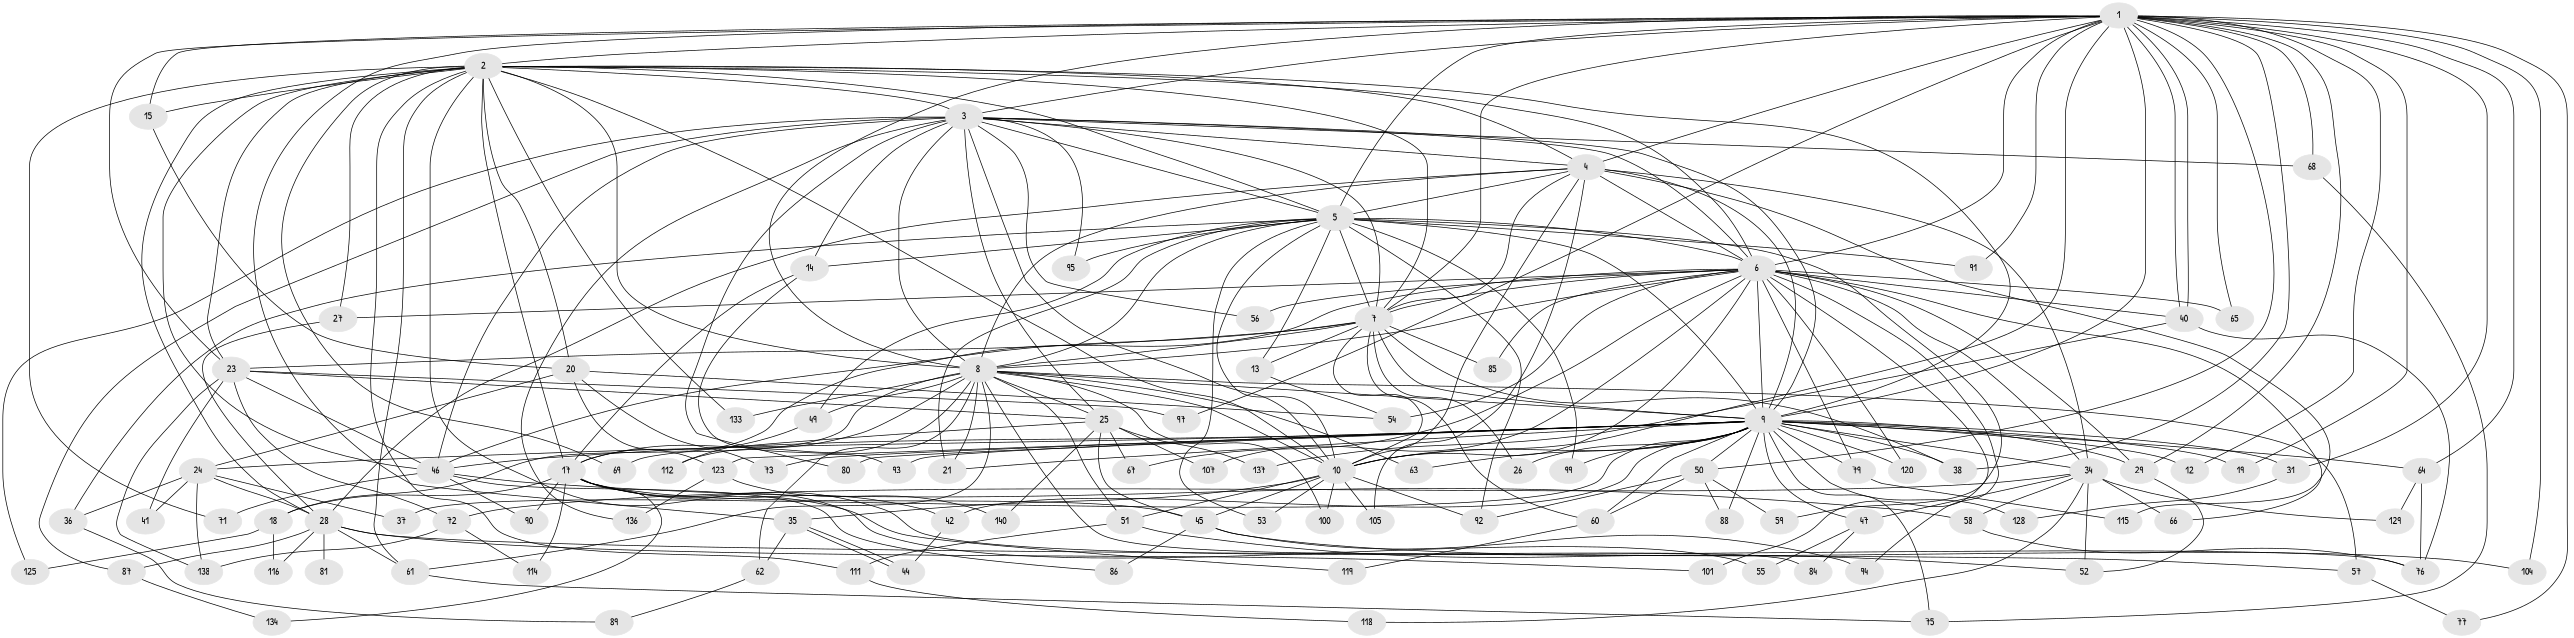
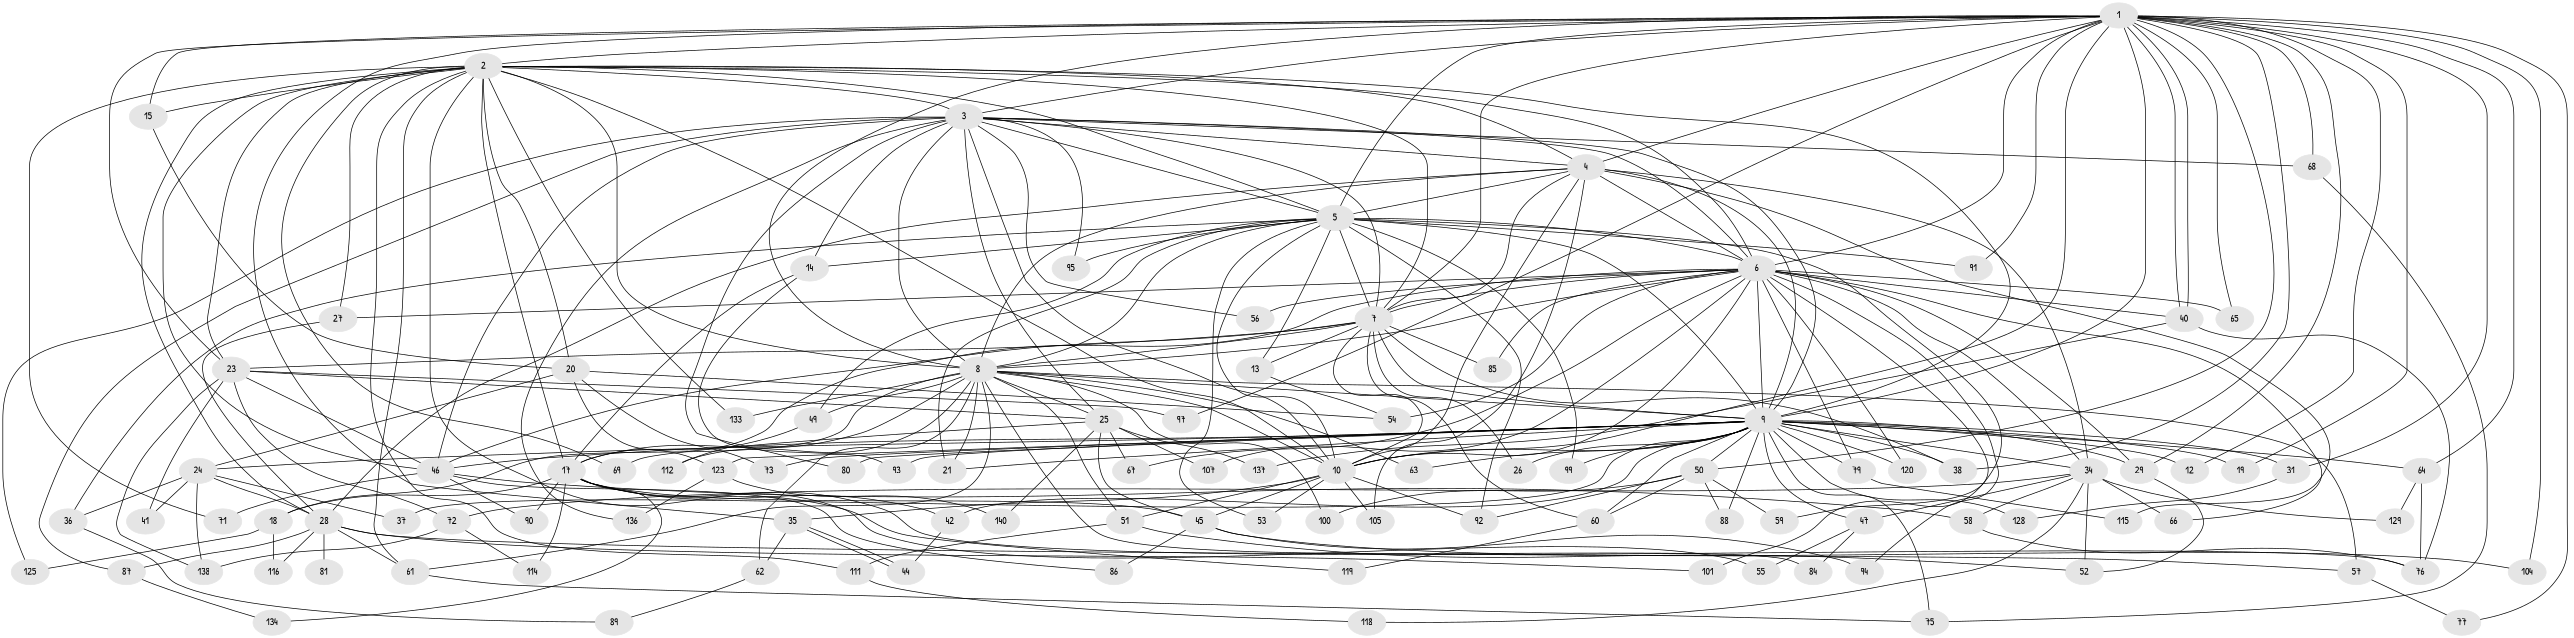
(1331, 496) -> (1510, 491)
